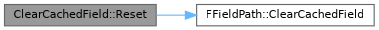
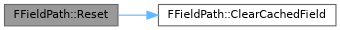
(80, 15) -> (61, 15)
